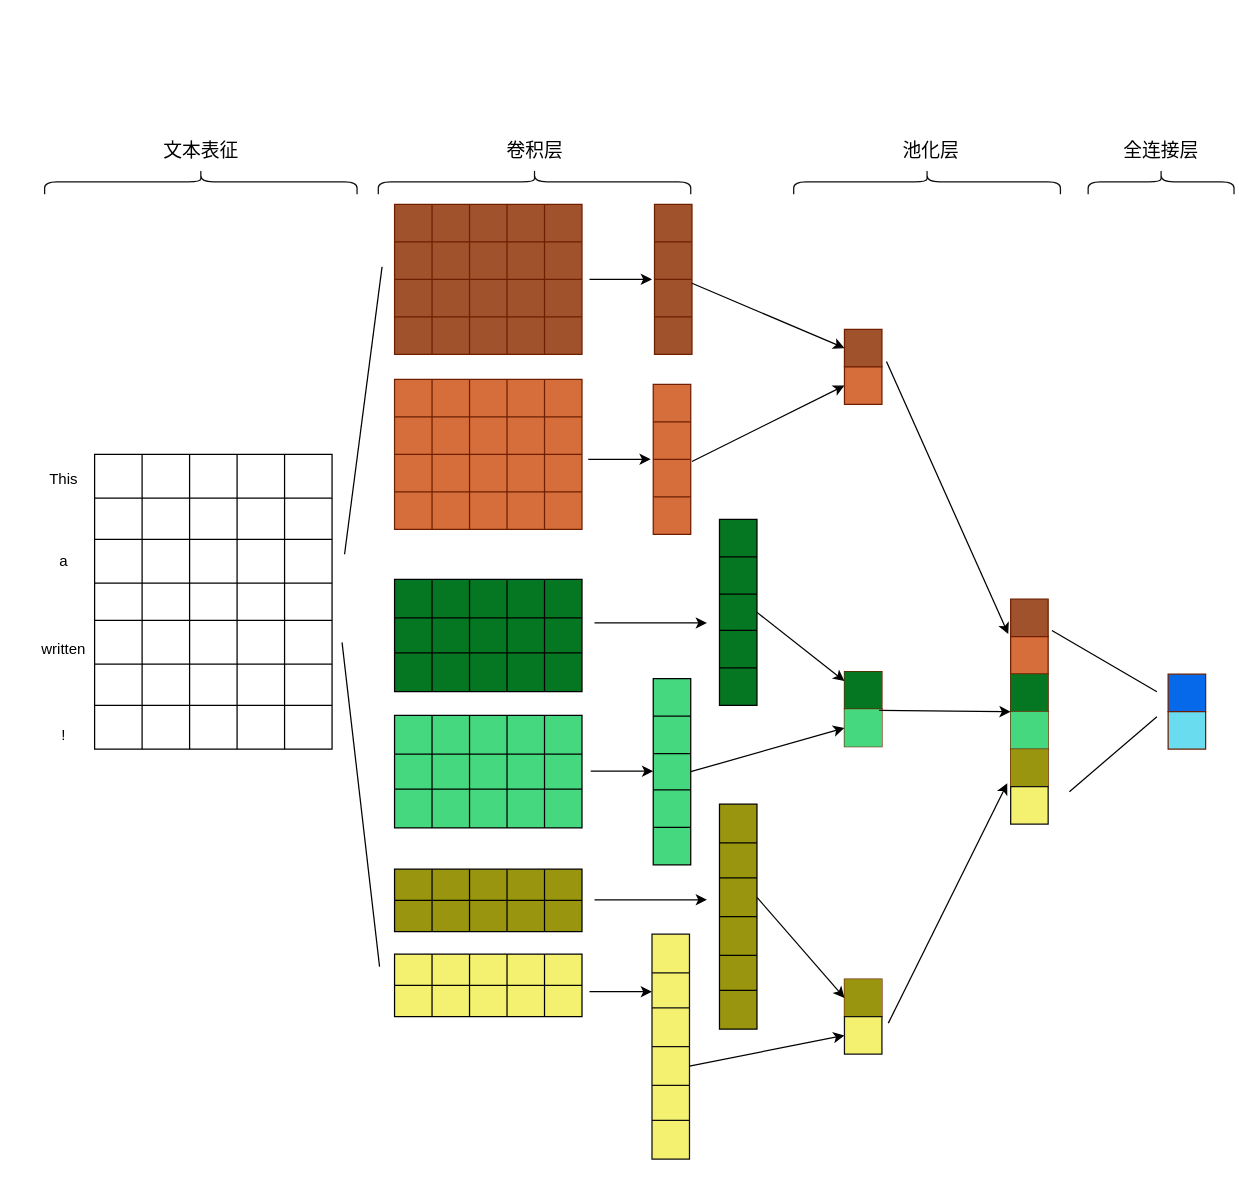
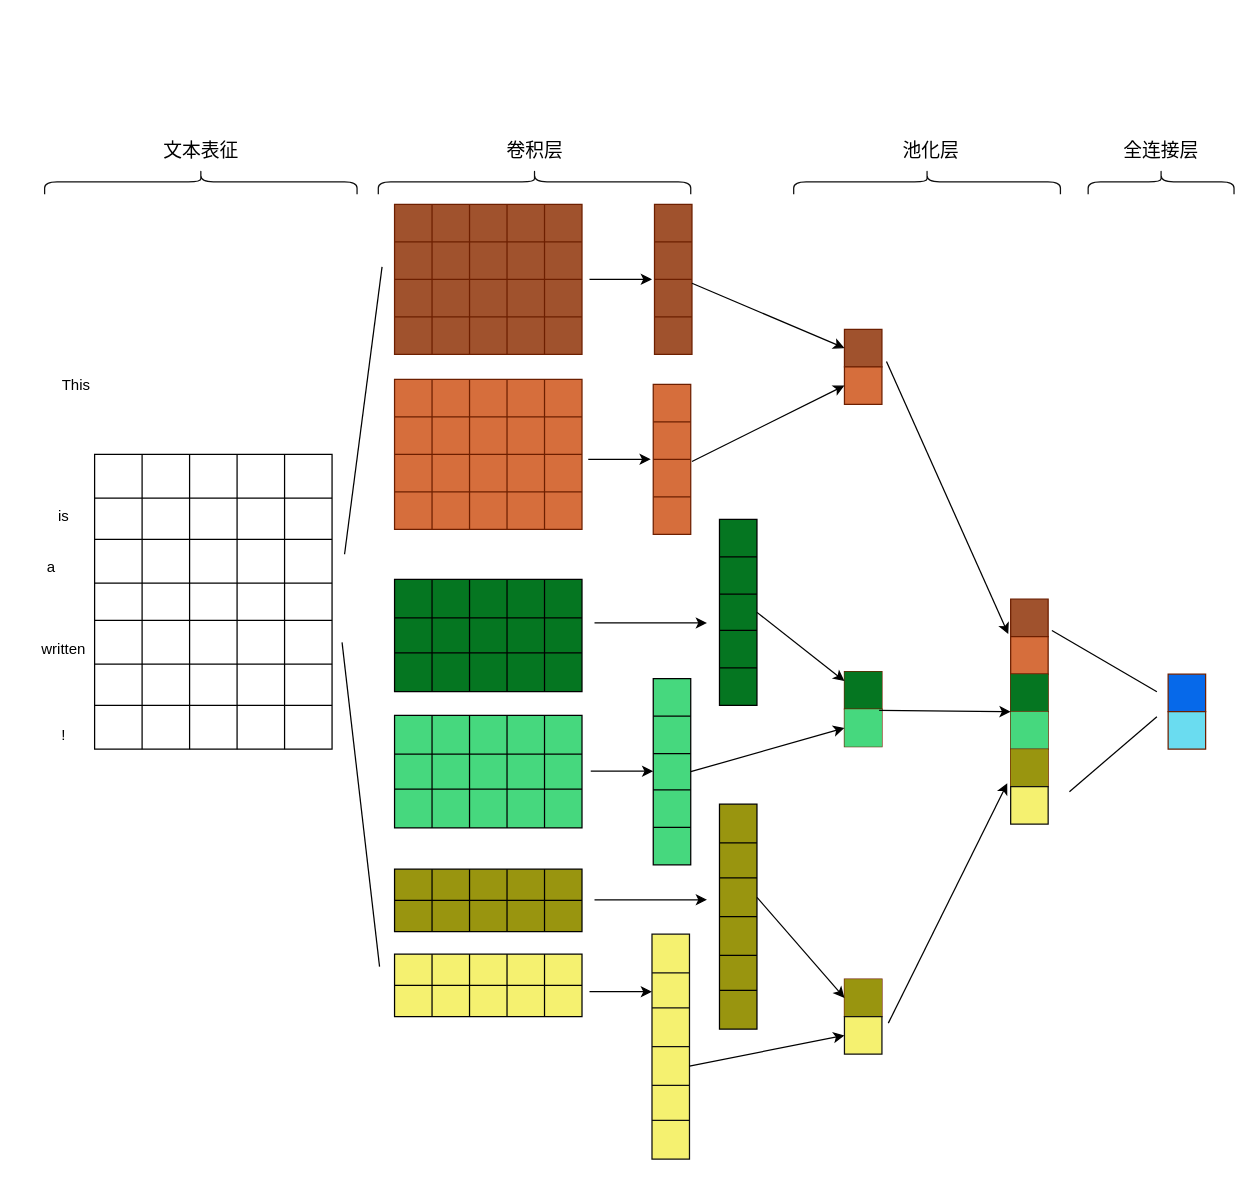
(63, 479) -> (76, 386)
none -> (63, 517)
(63, 562) -> (51, 568)
